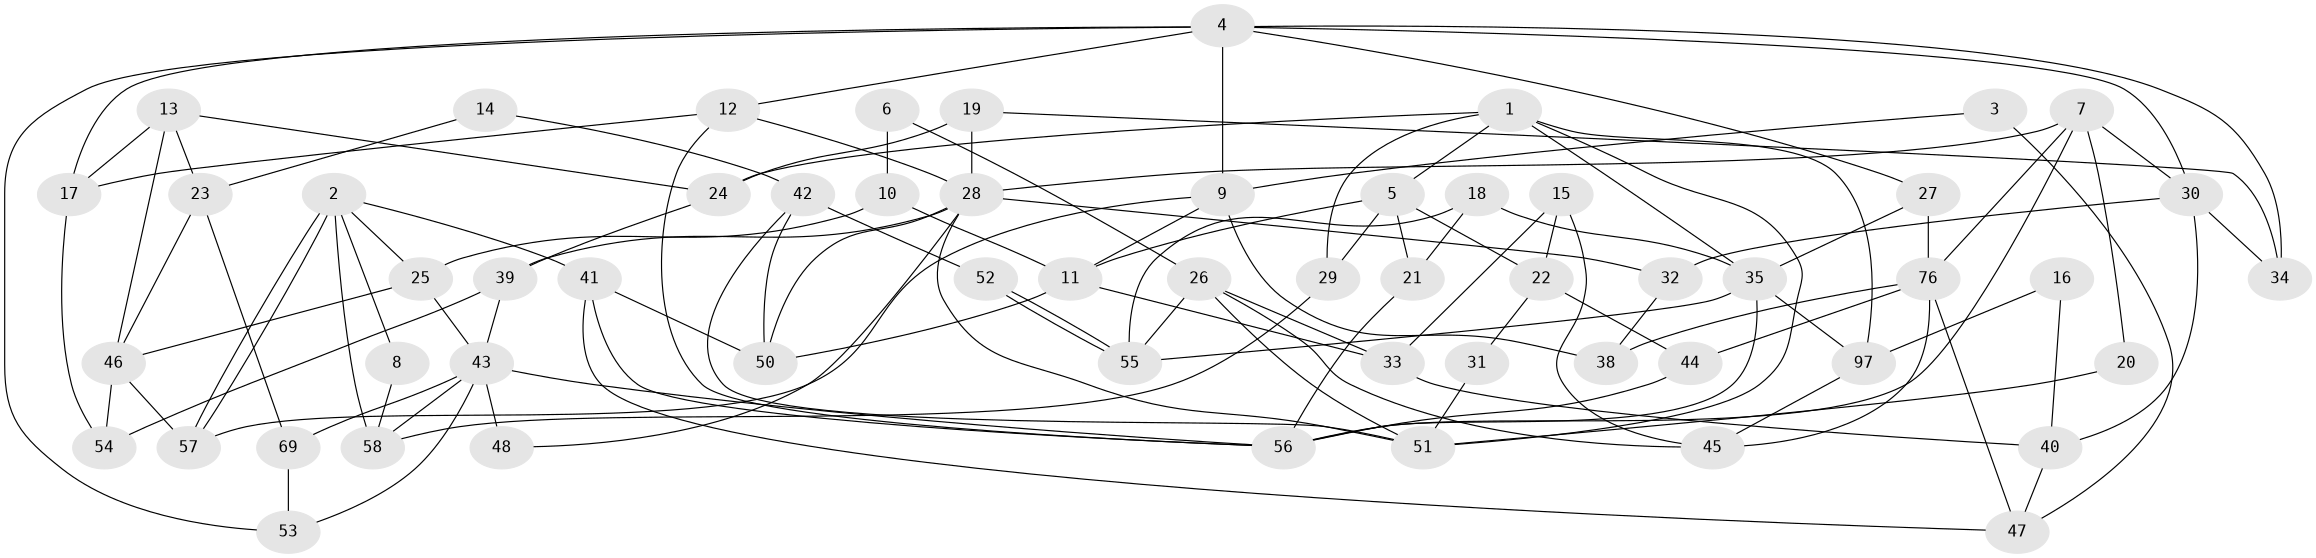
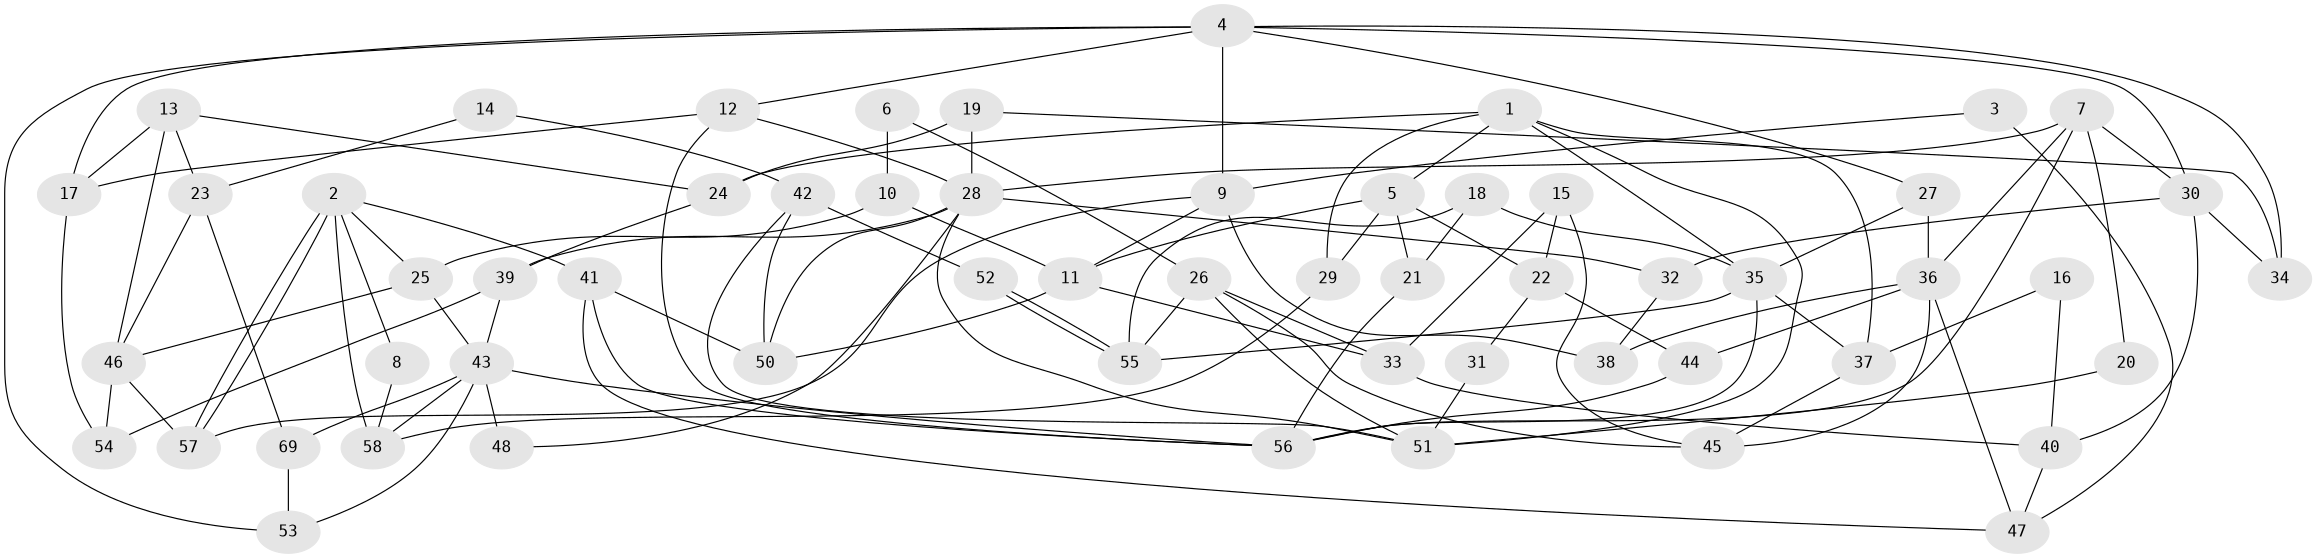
(1928, 279) -> (1928, 279)
(1864, 363) -> (1864, 363)
